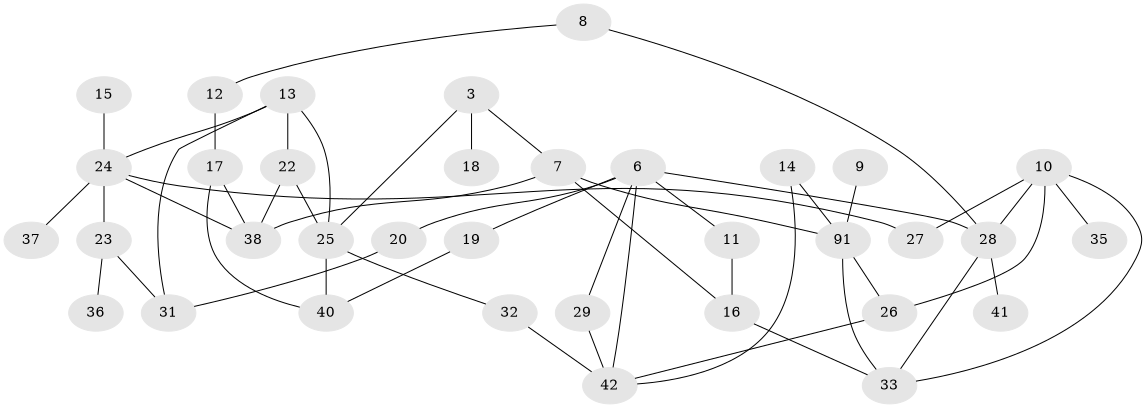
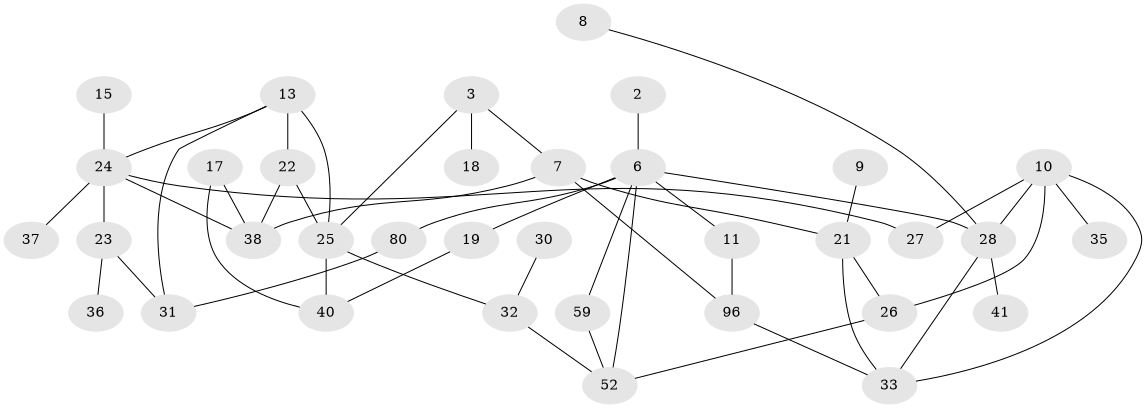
(215, 95) -> none
none -> (638, 95)
(788, 168) -> none
(399, 240) -> (399, 240)
none -> (544, 240)
(843, 240) -> (843, 240)
(583, 313) -> (583, 313)
(732, 313) -> (732, 313)
(610, 386) -> (610, 386)
